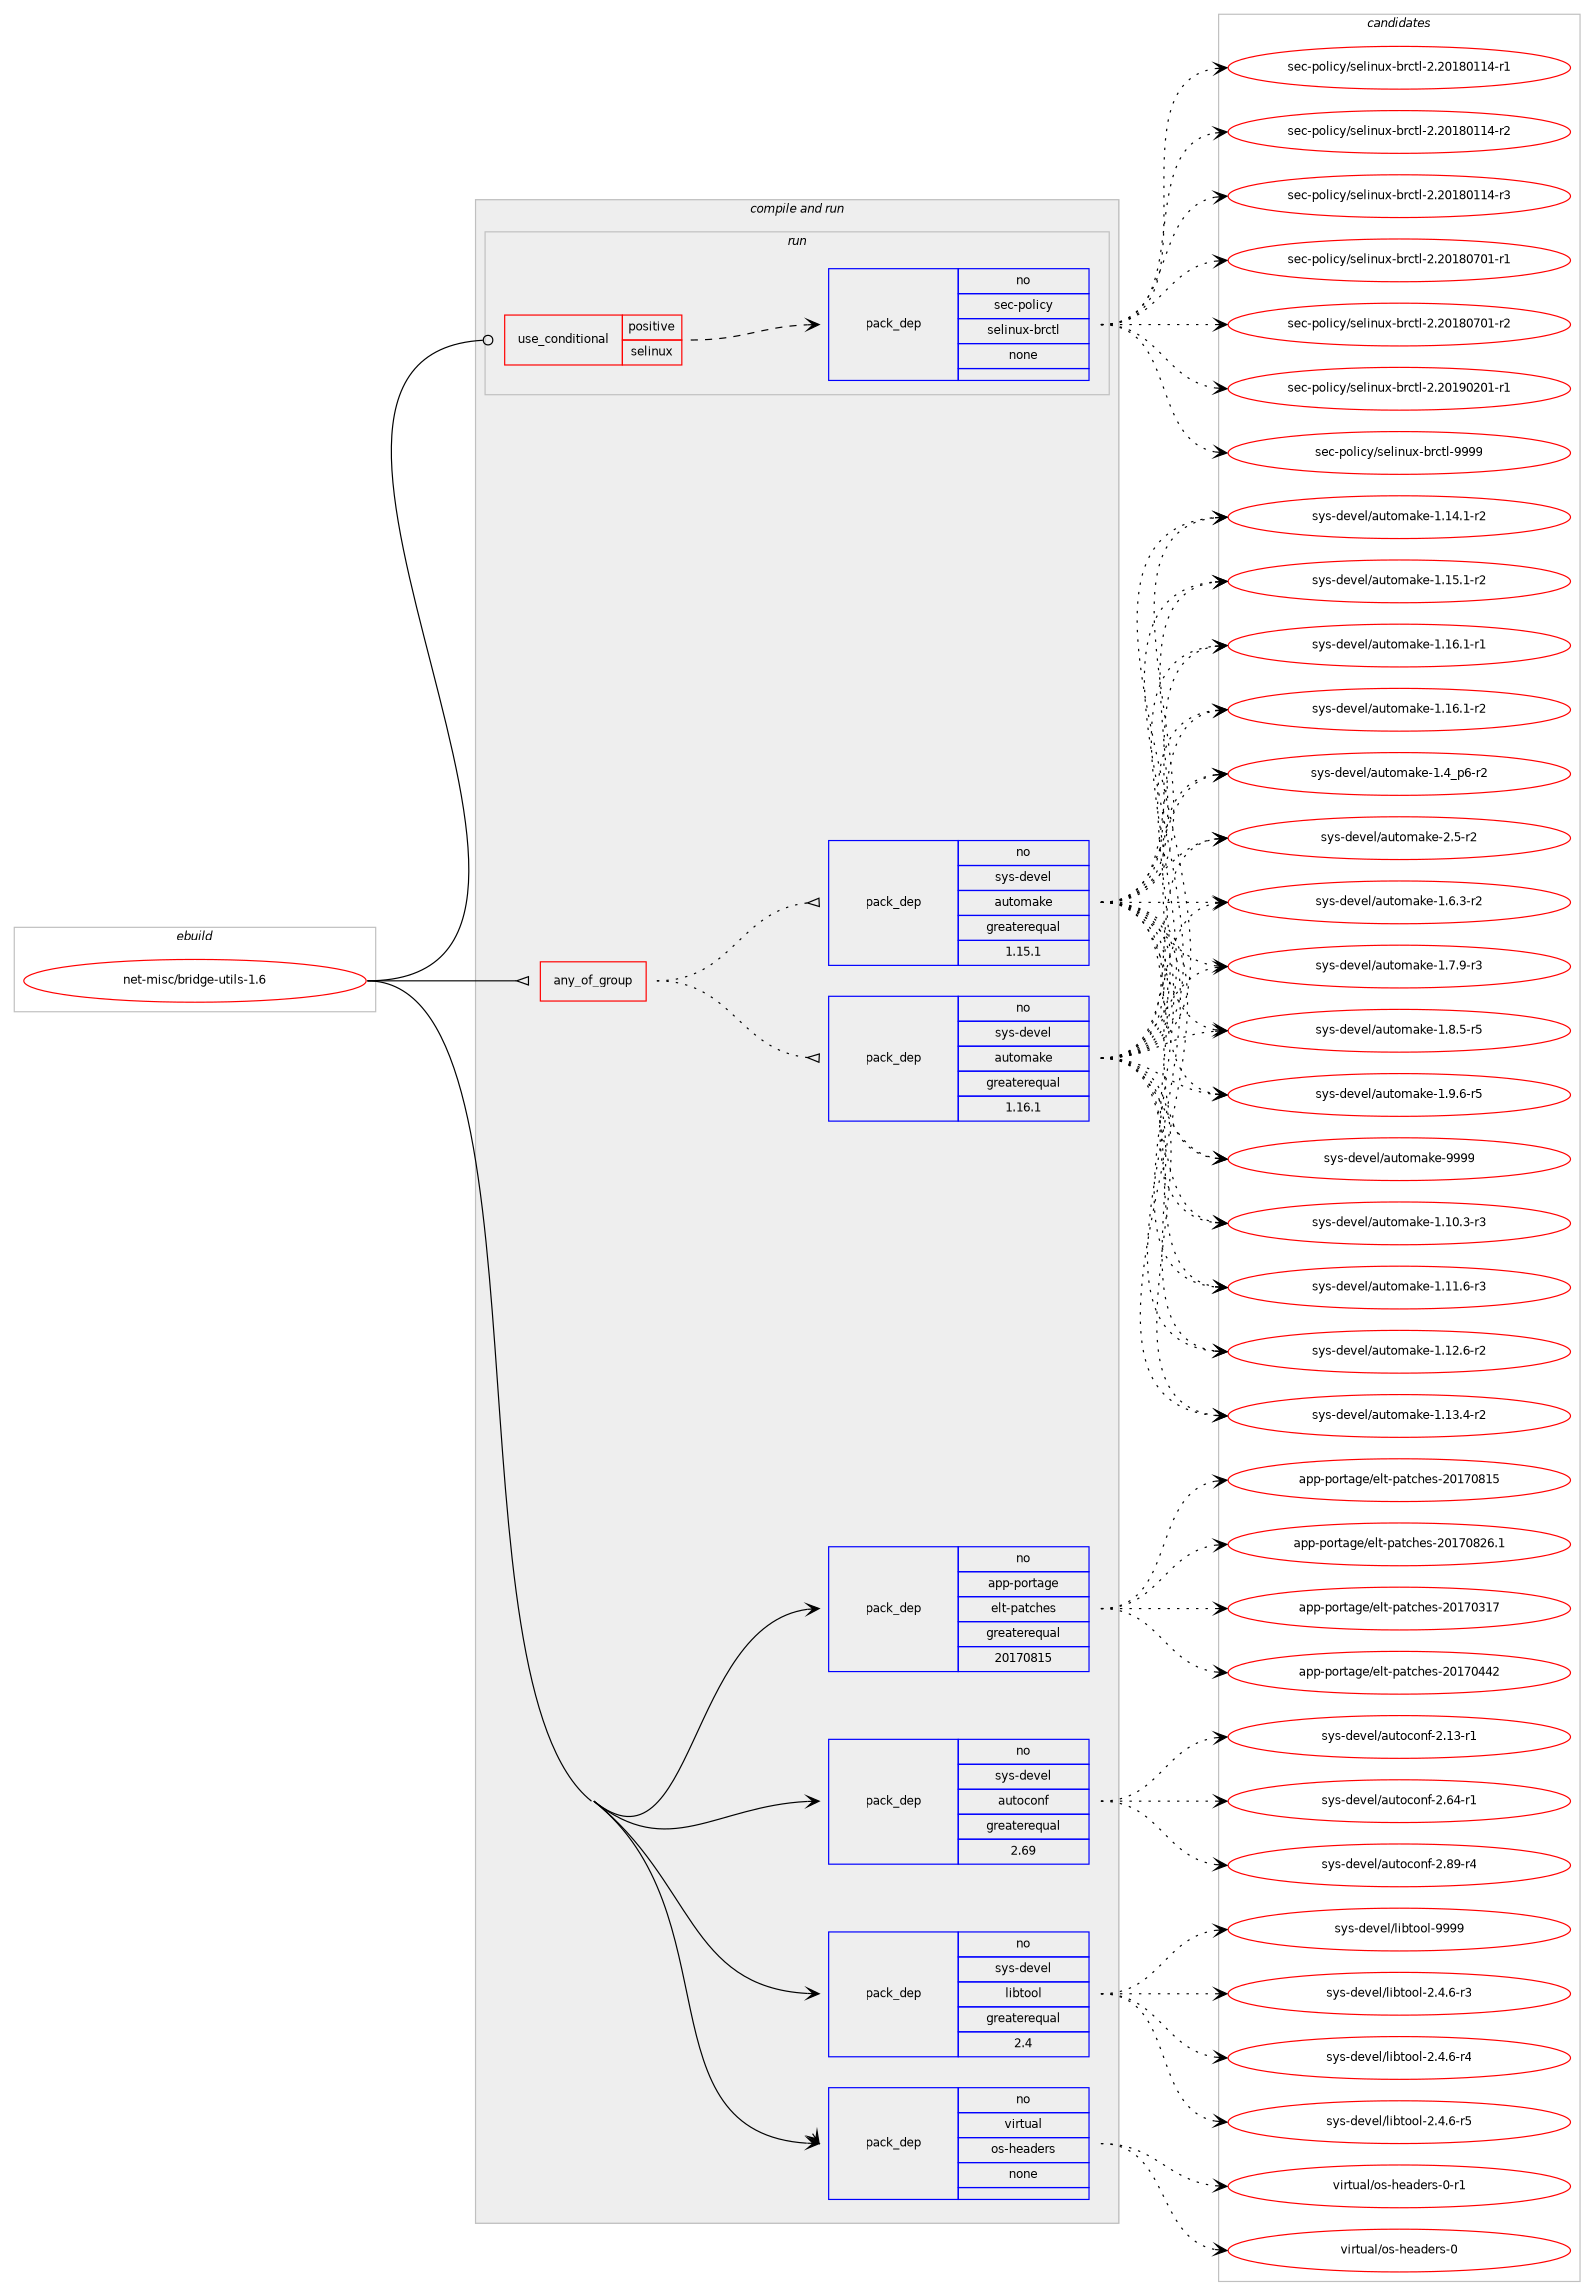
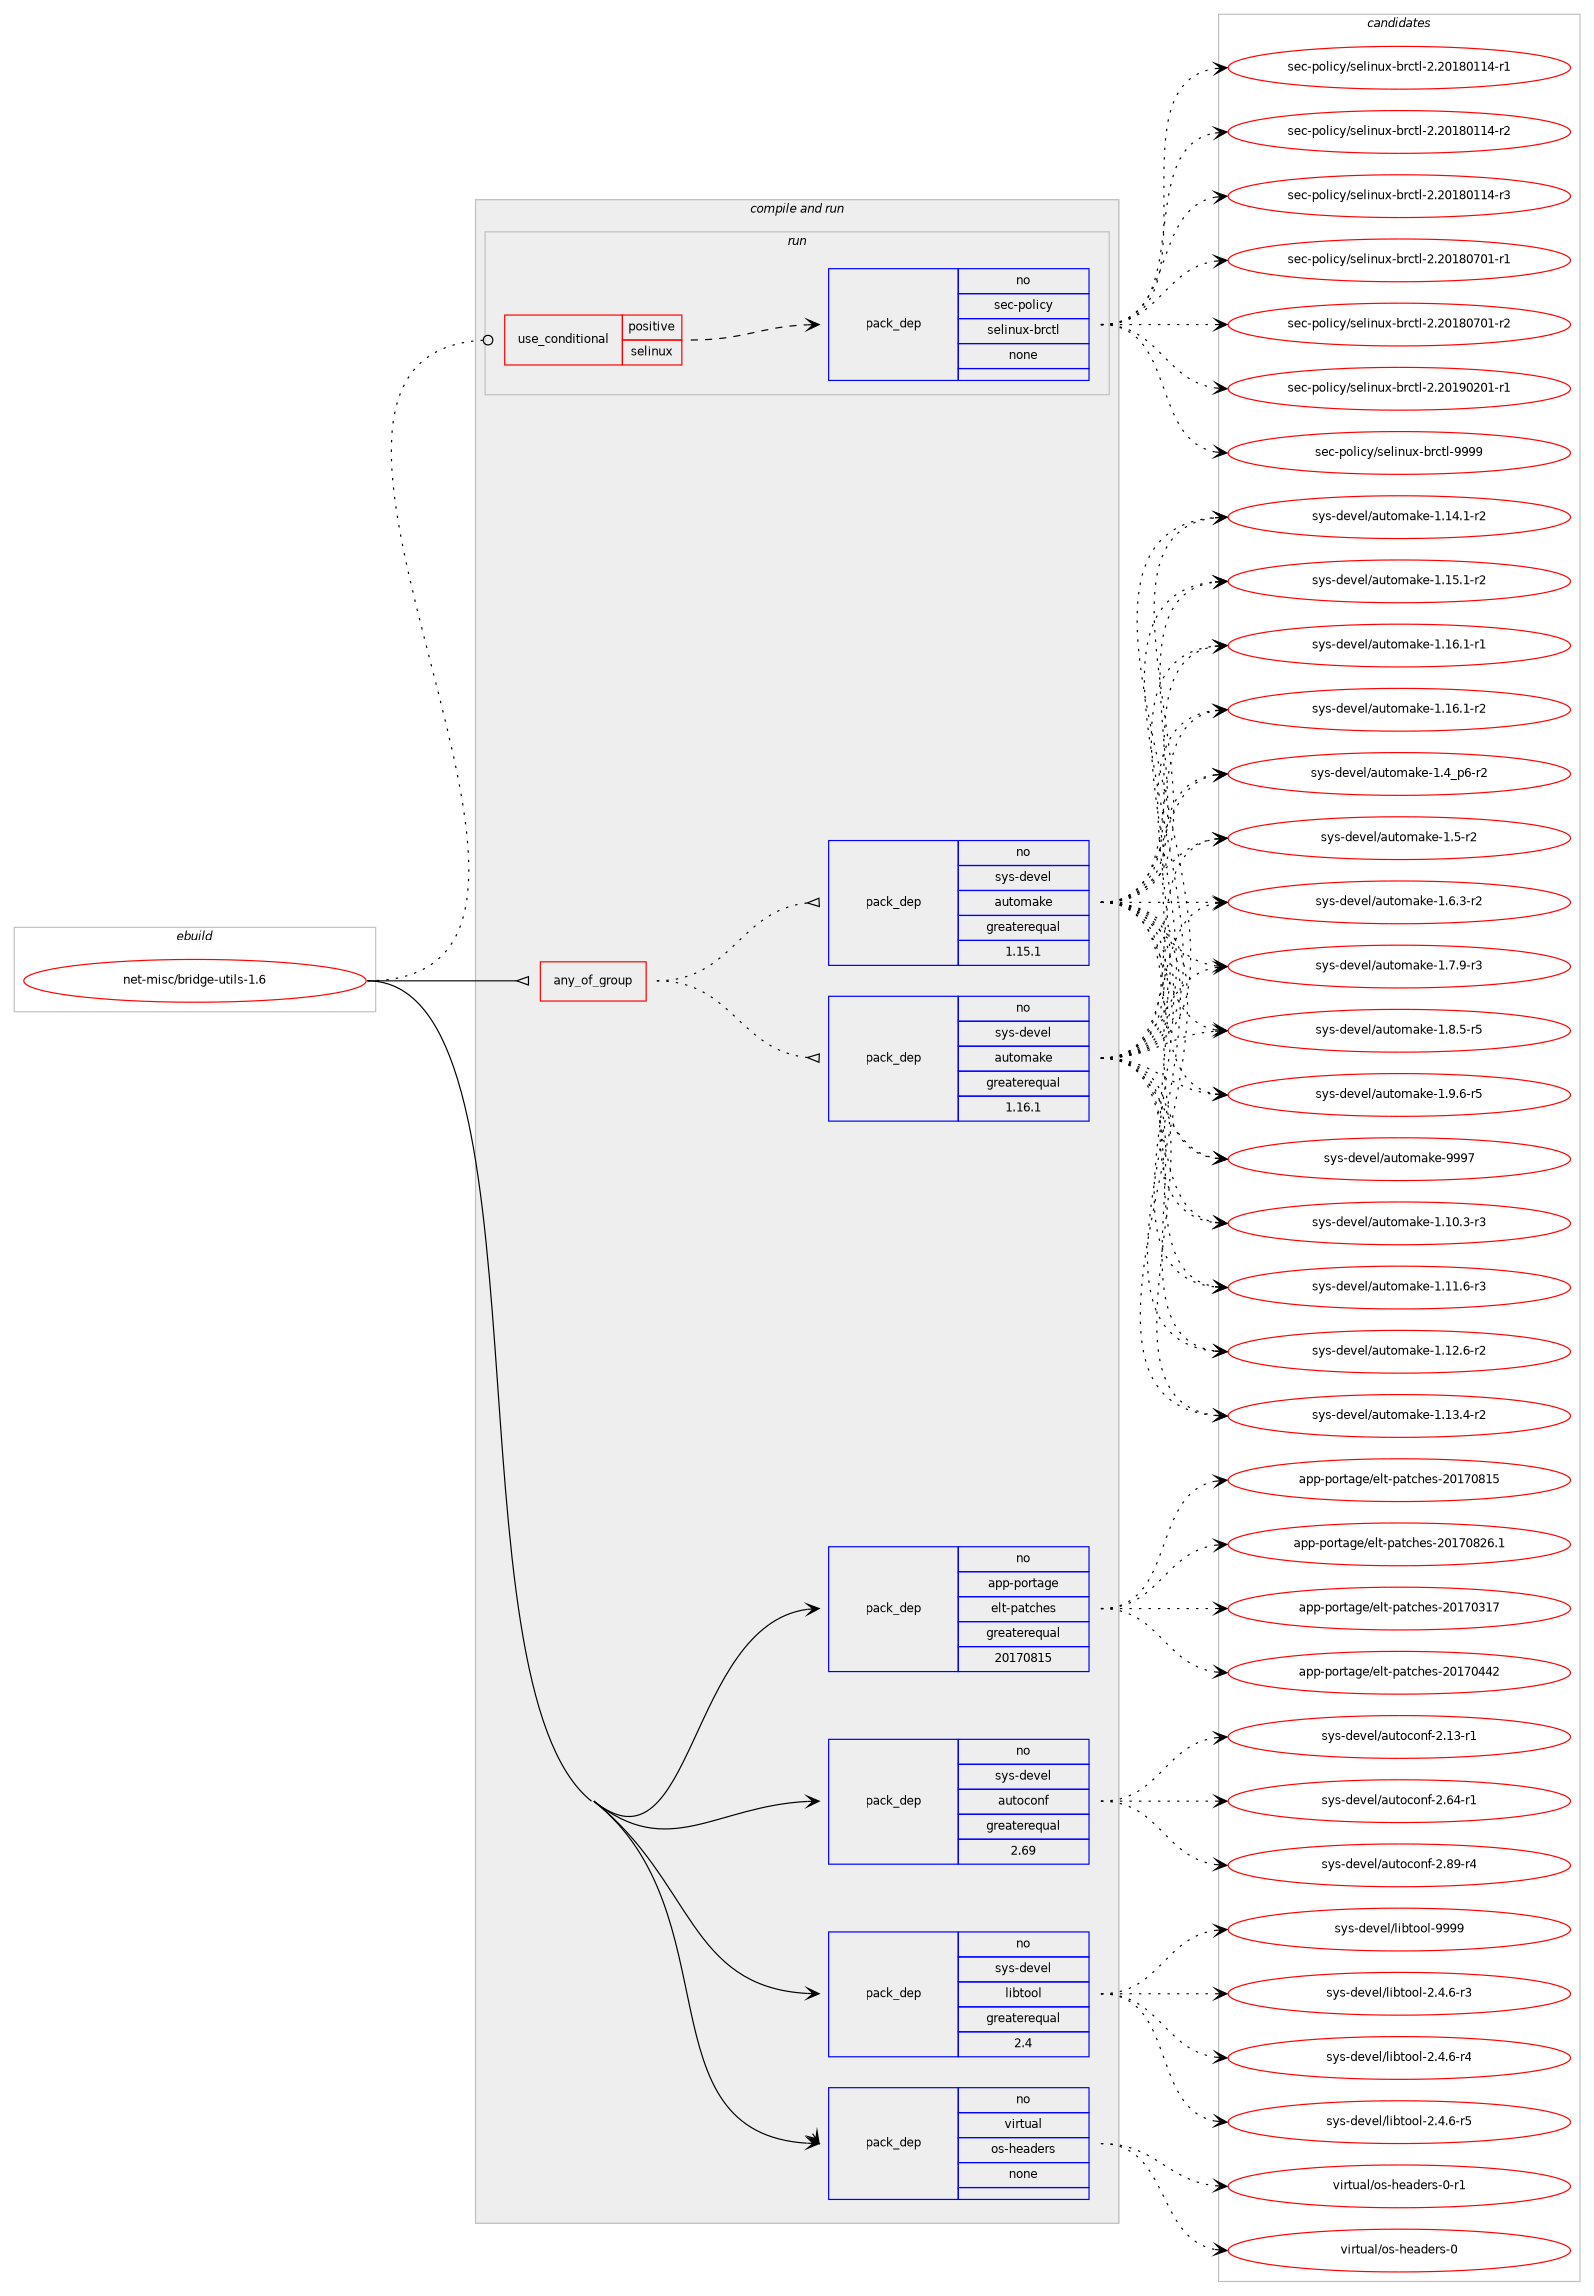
(431, 665) -> (431, 665)
(1399, 838) -> (1399, 838)
(1399, 1159) -> (1399, 1159)
